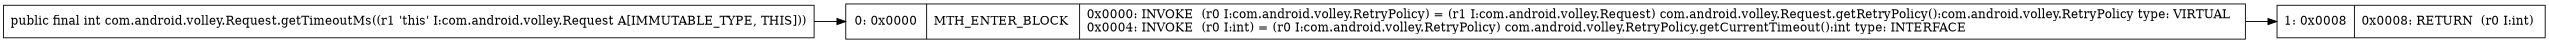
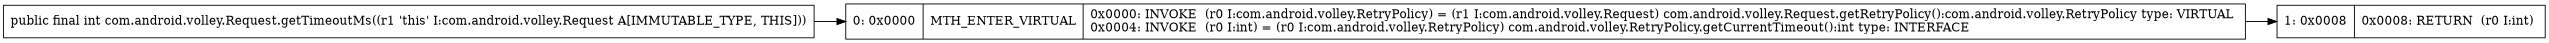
(1001, 21) -> (1003, 21)
